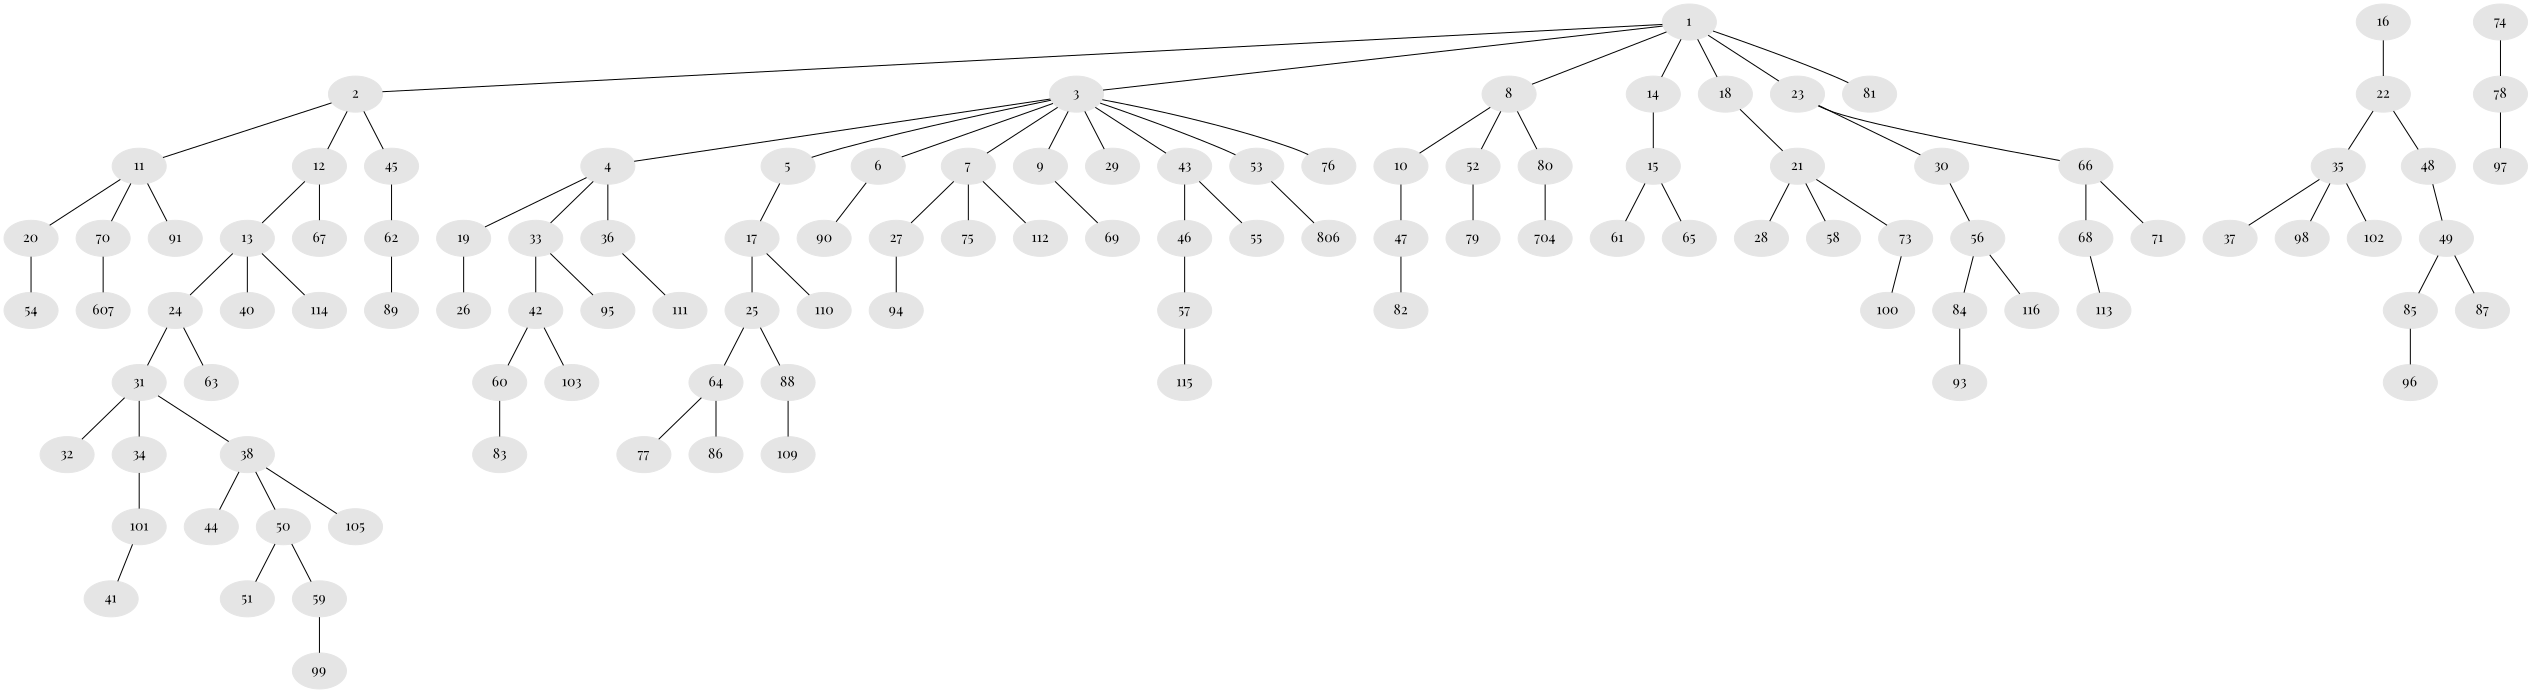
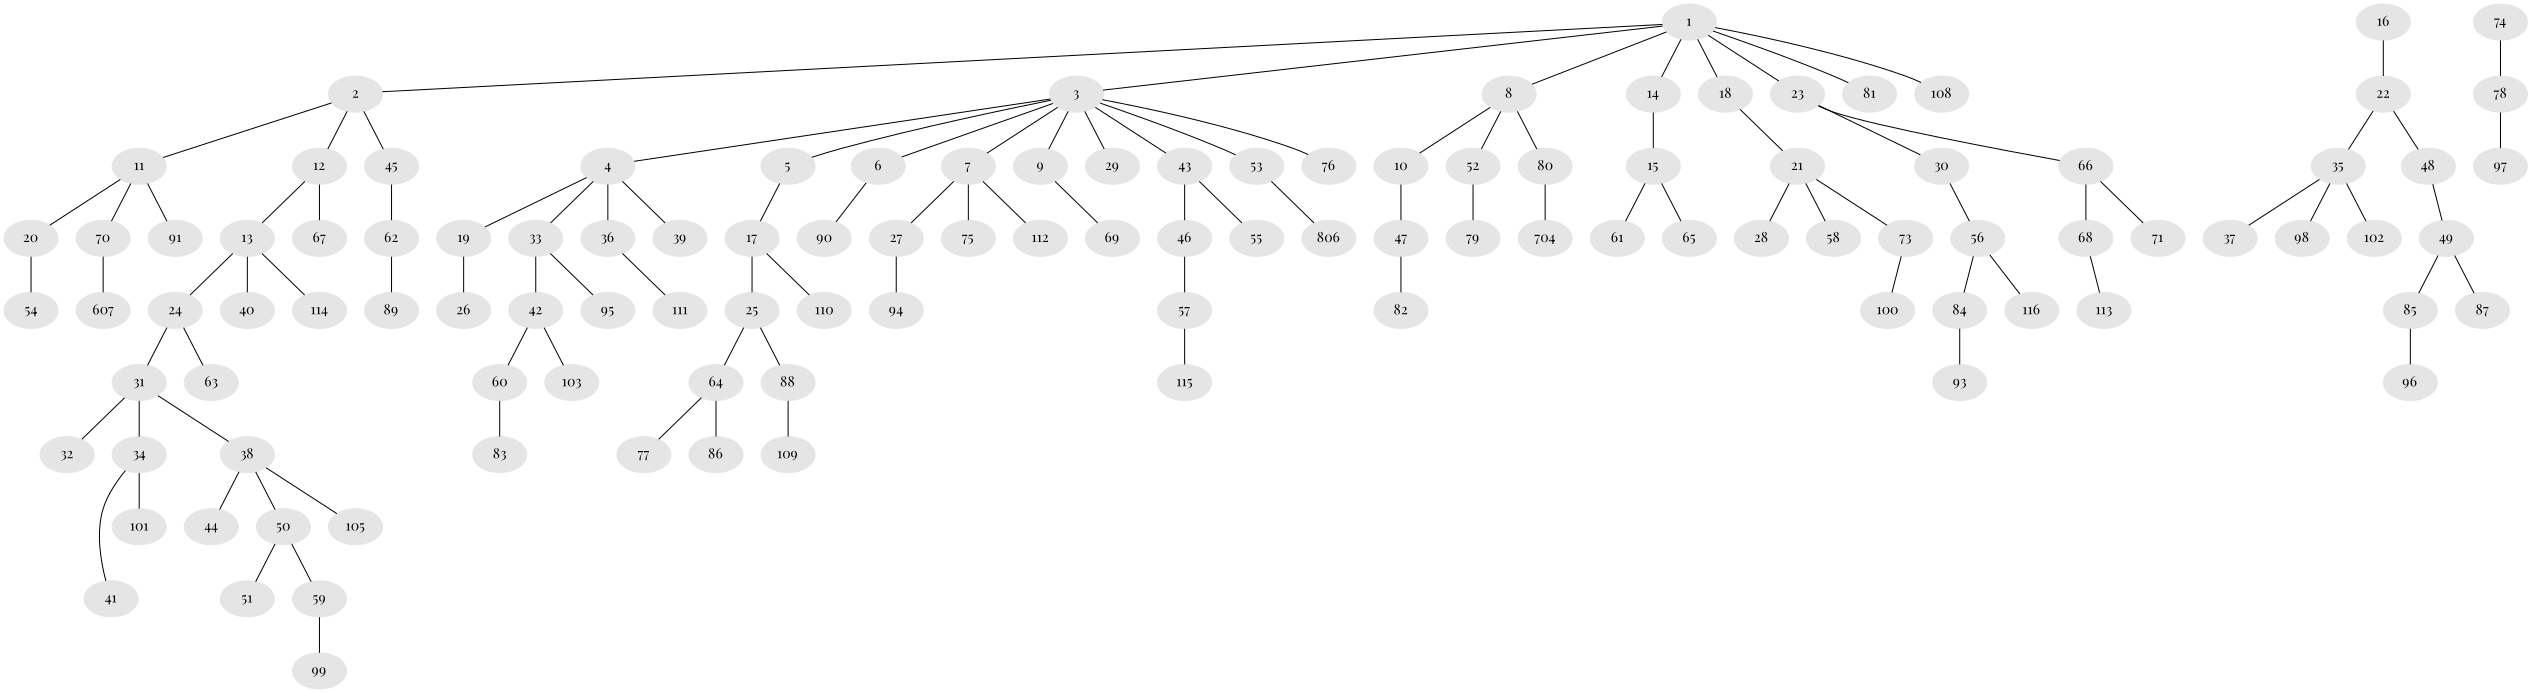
none -> (1942, 94)
none -> (680, 238)
(125, 563) -> (100, 523)
